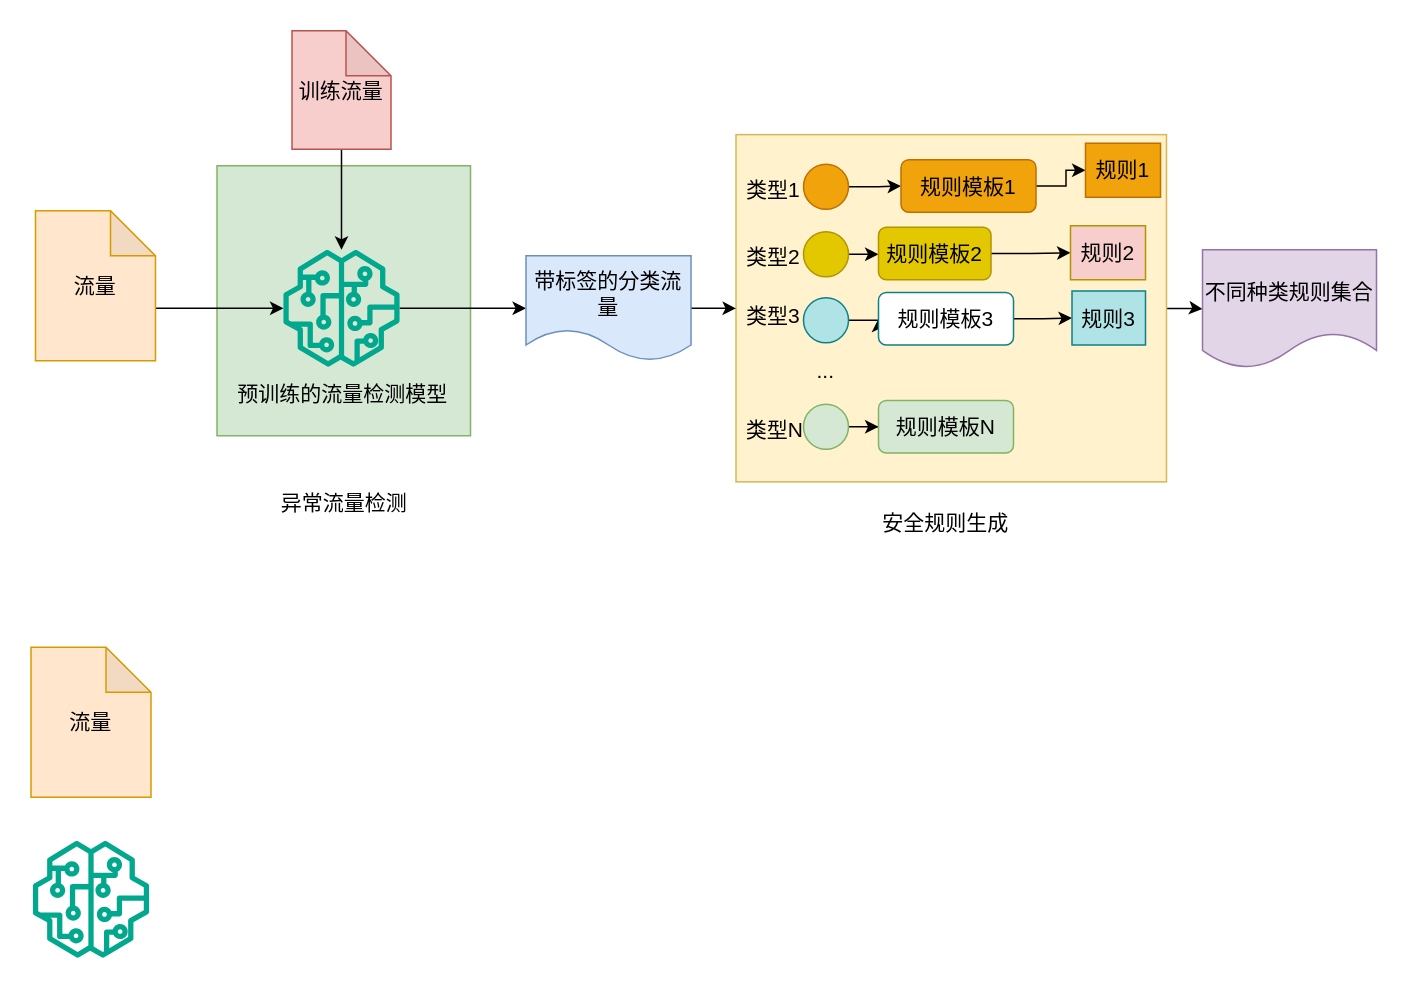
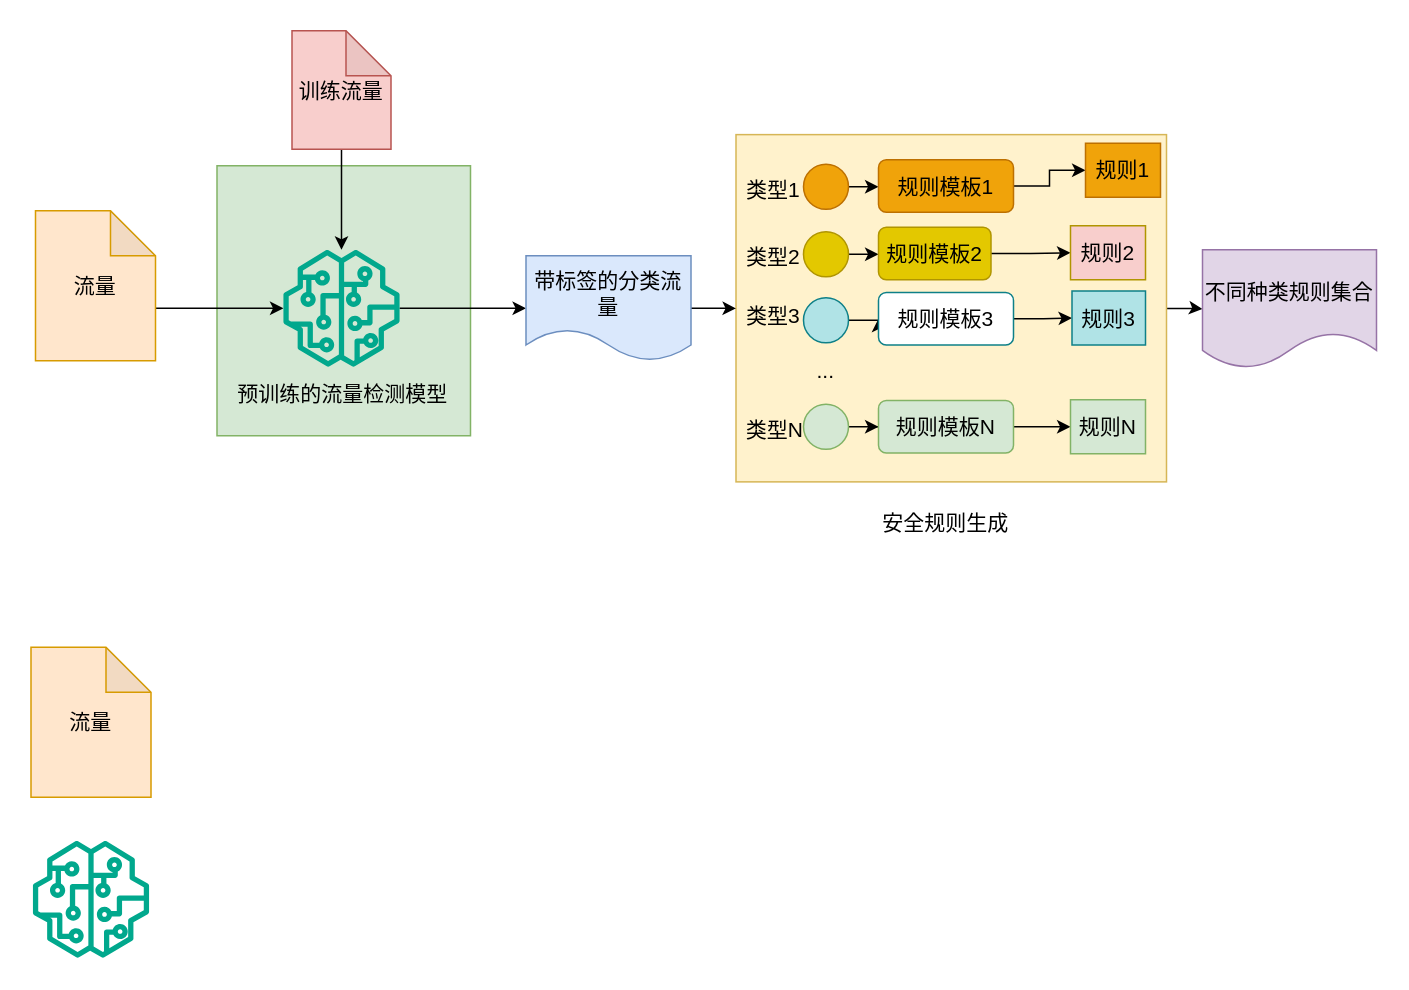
(968, 186) -> (946, 186)
none -> (1039, 427)
none -> (1108, 427)
(344, 503) -> none
